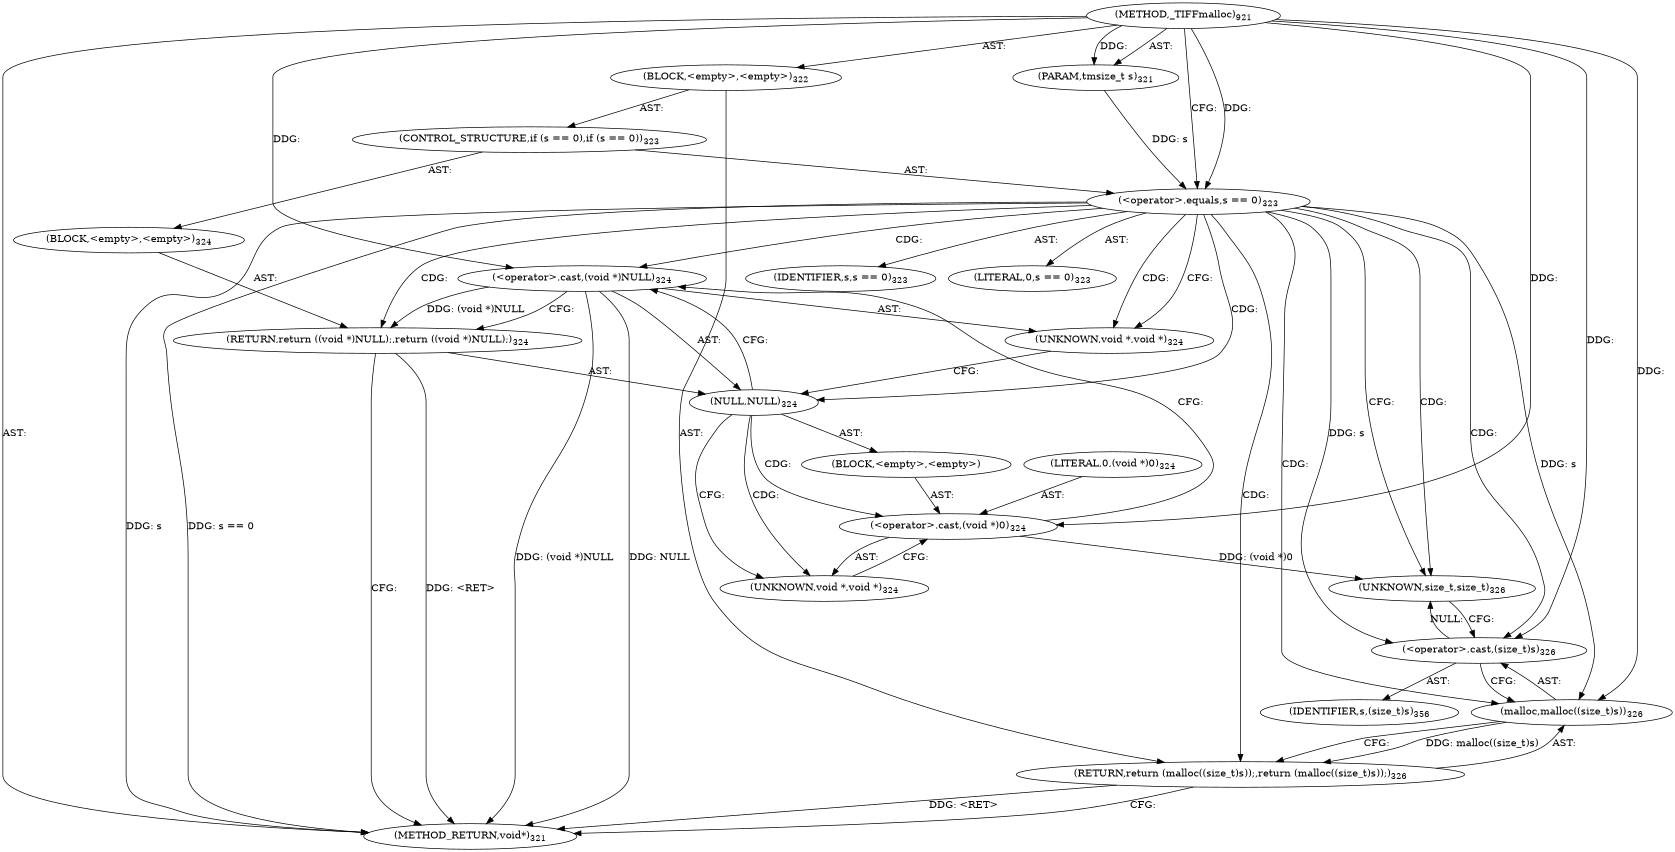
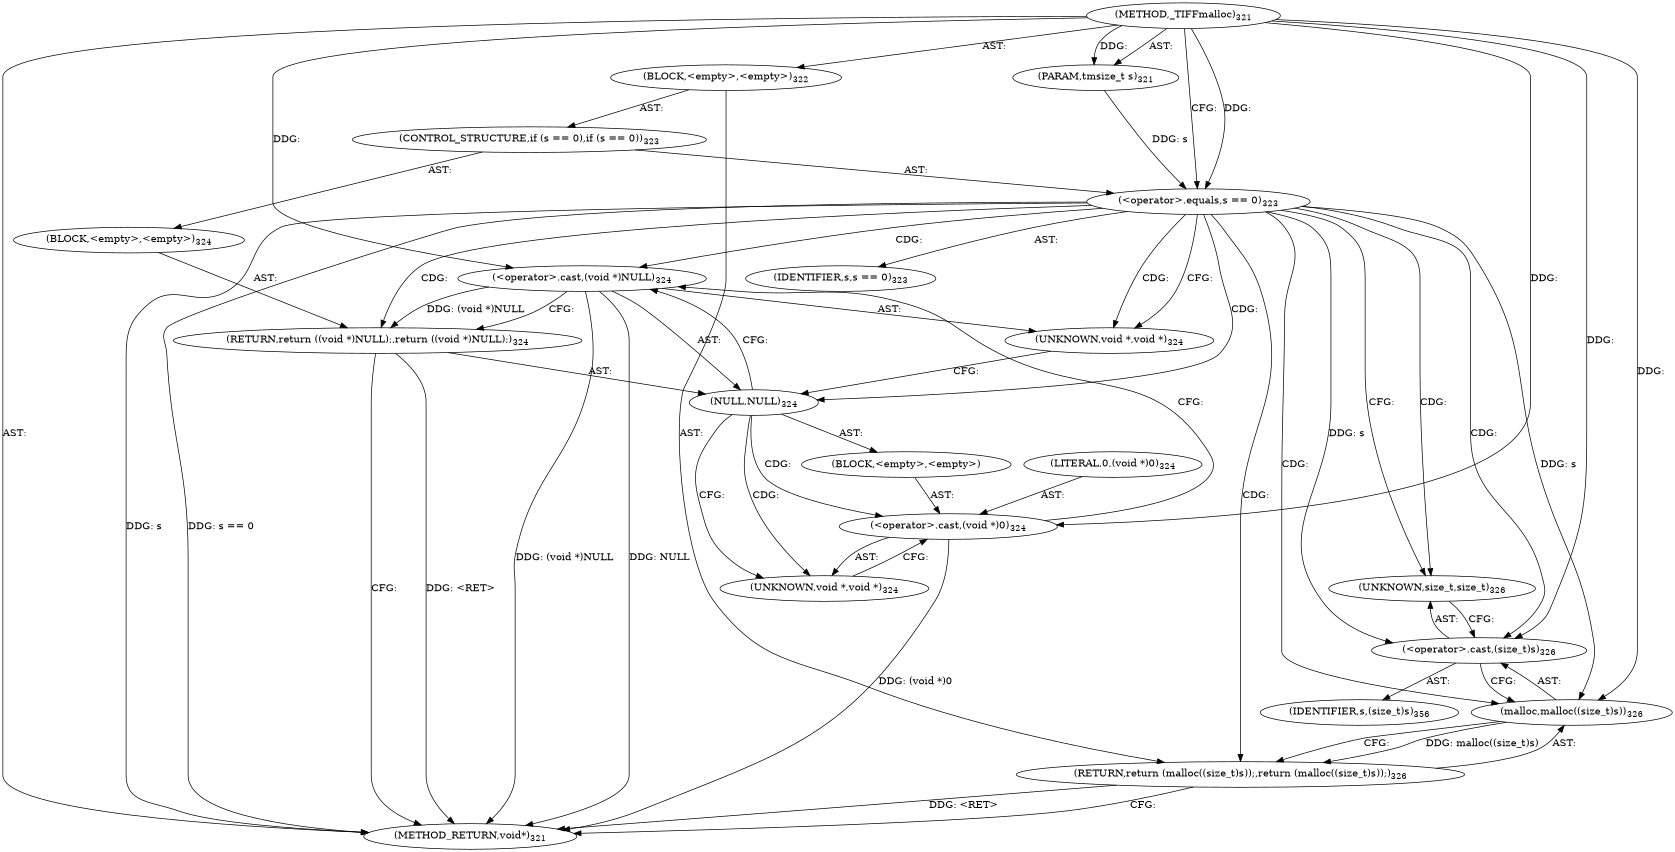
(1244, 15) -> (1244, 15)
(1032, 279) -> none
(1188, 557) -> (805, 737)
(1449, 620) -> (1449, 620)
